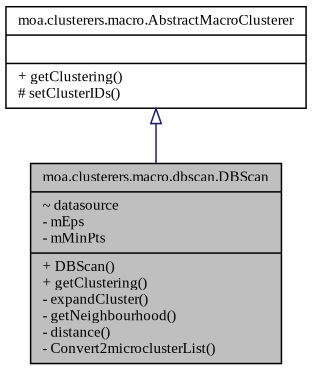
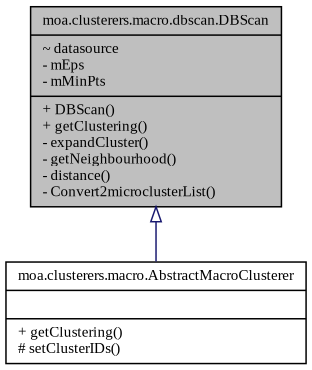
(156, 144) -> (156, 242)
